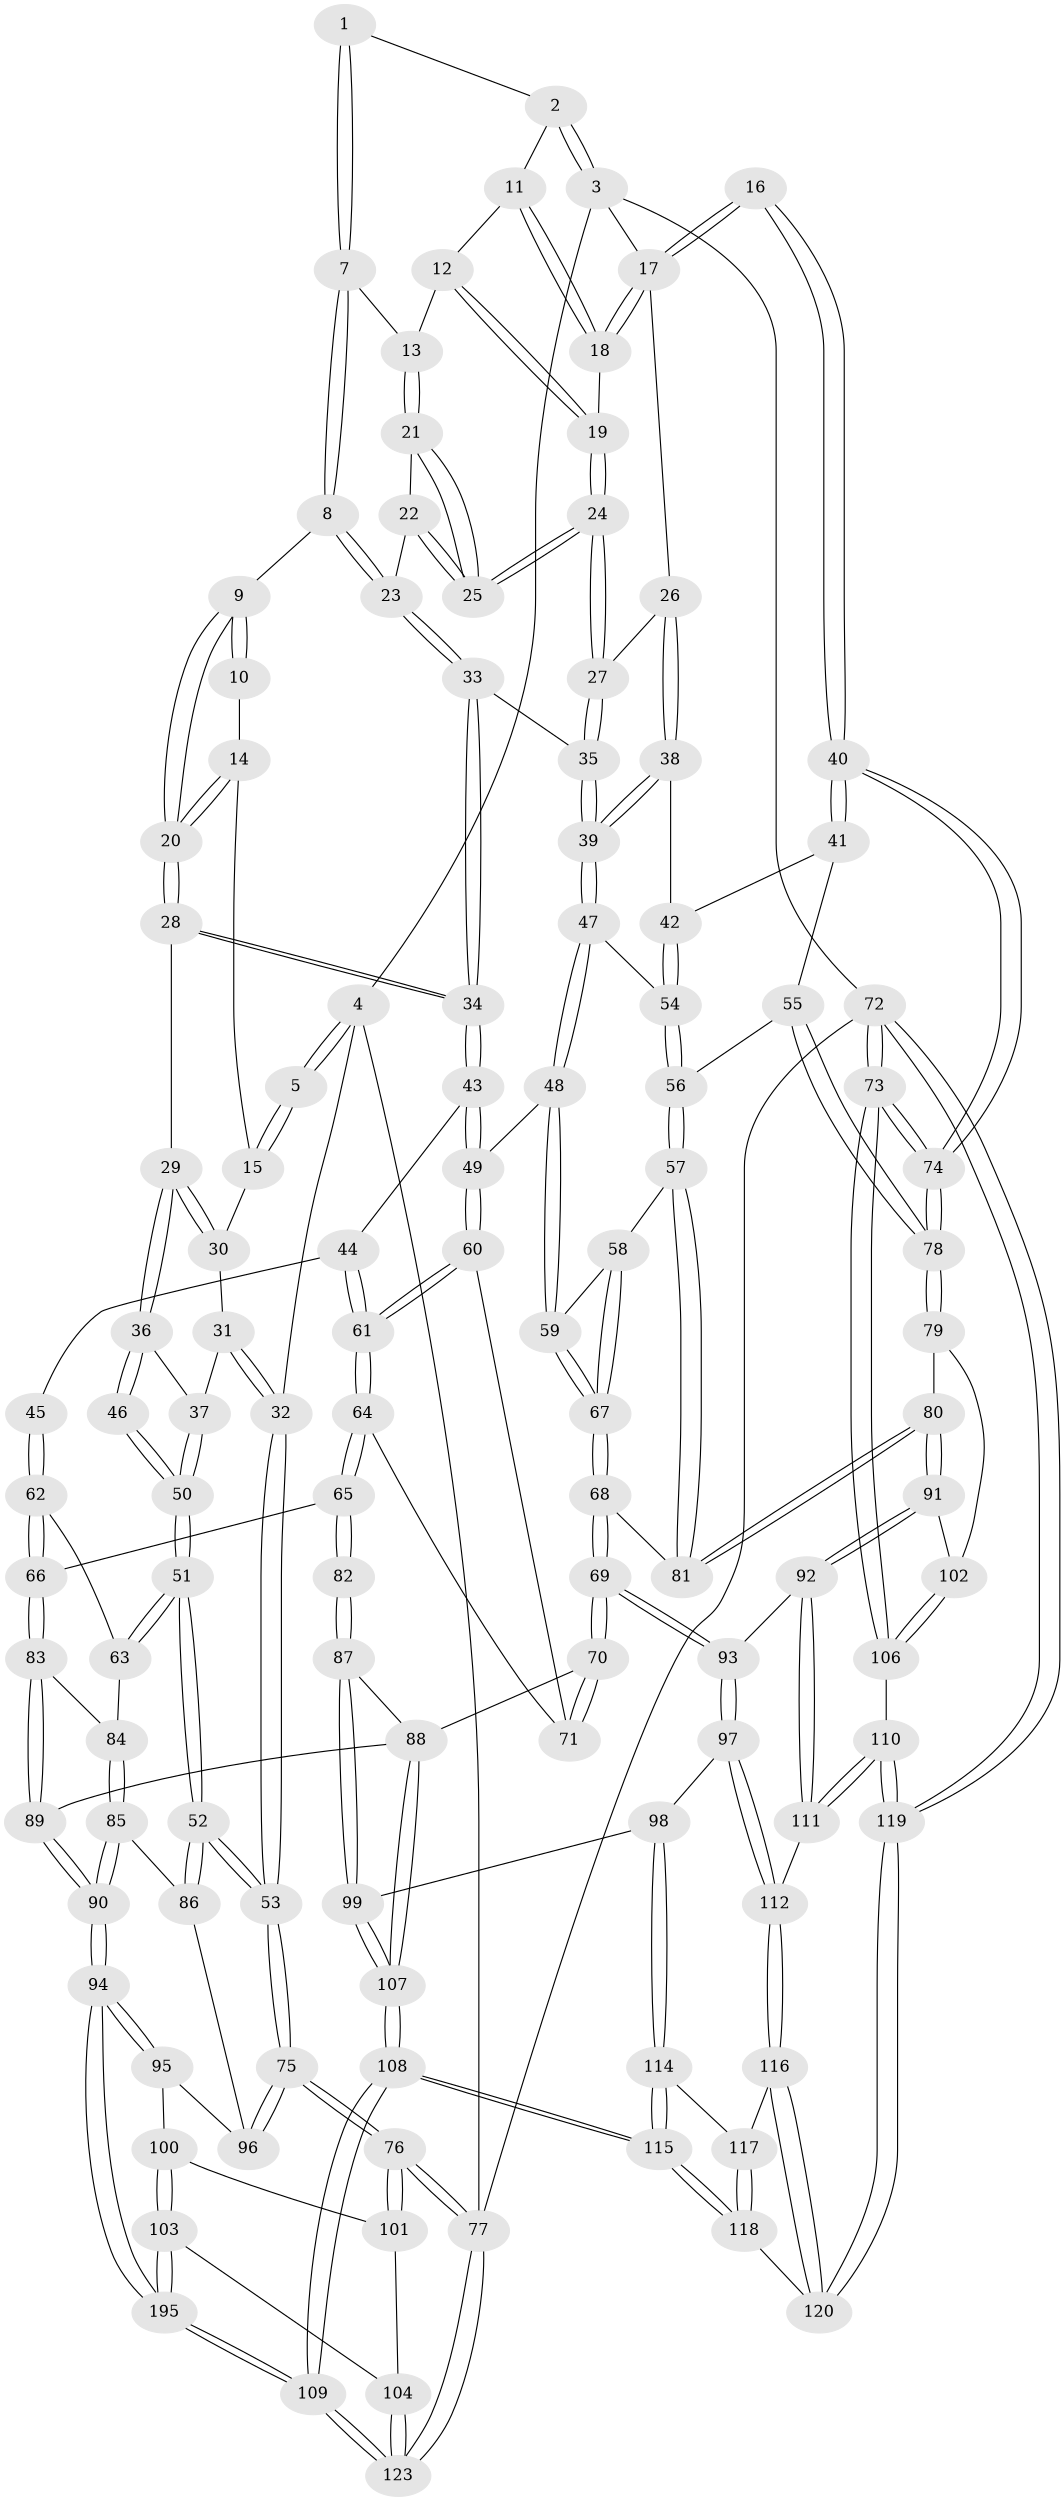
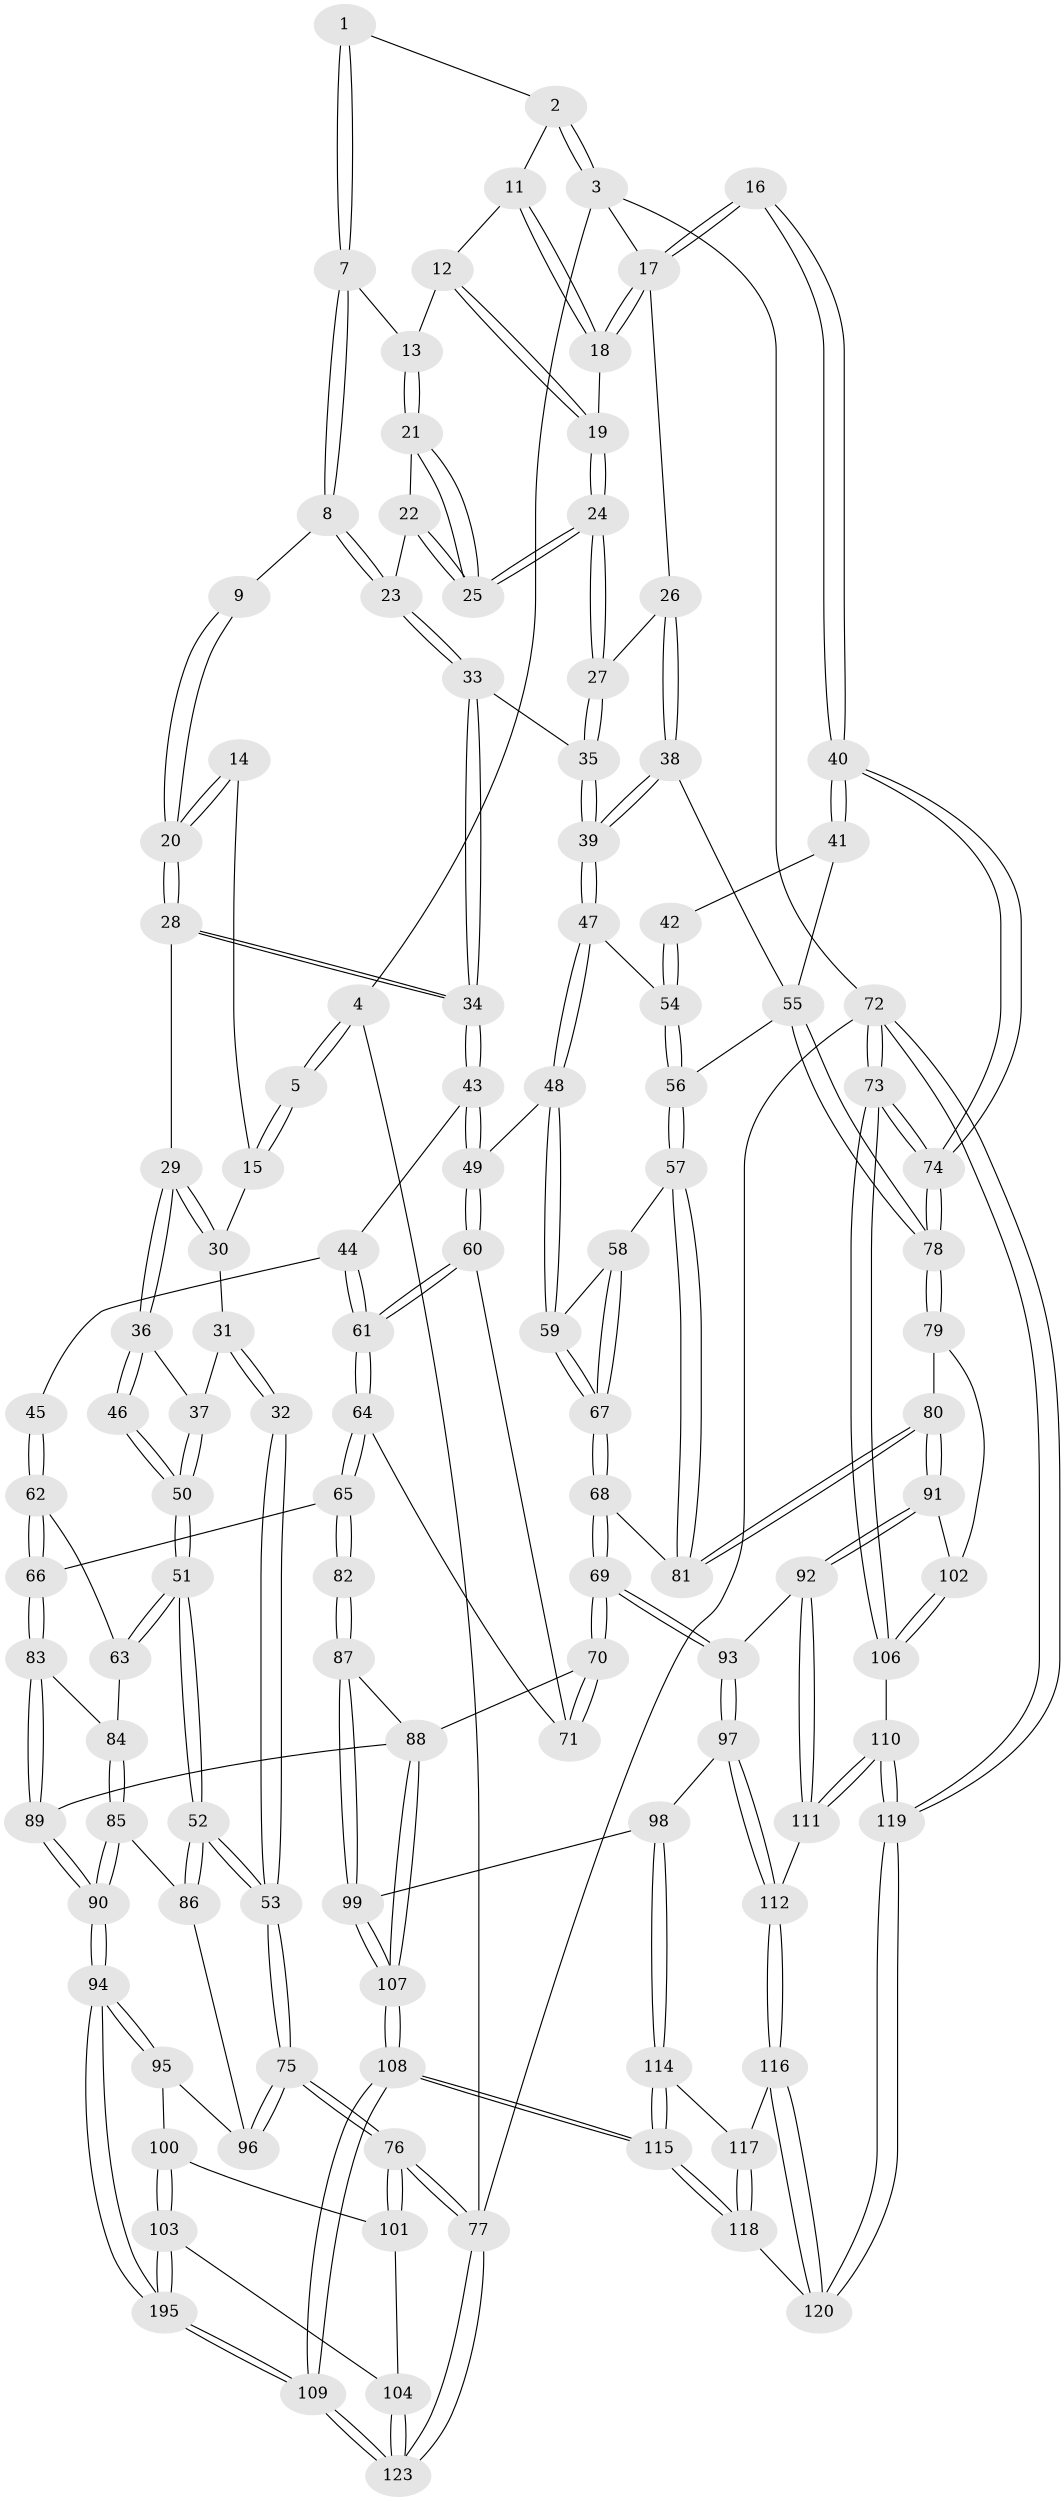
(239, 679) -> none
(671, 842) -> (730, 884)
(312, 1208) -> none
